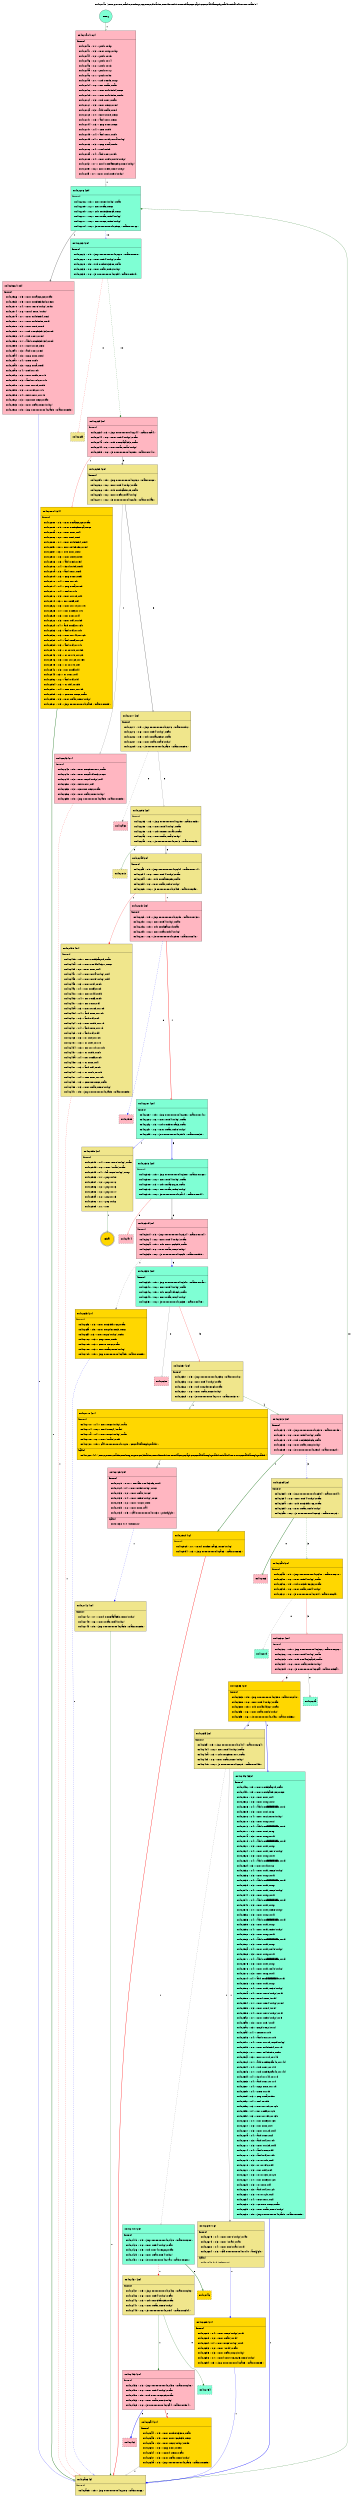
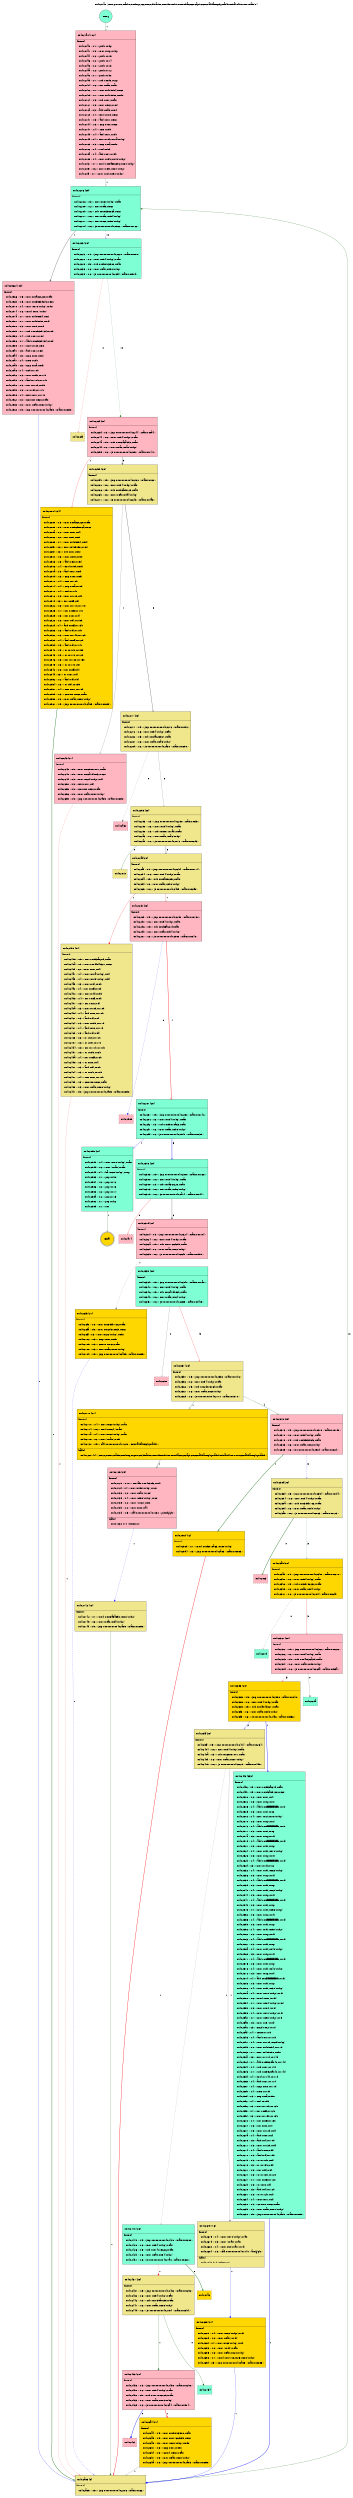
(107, 1179) -> (107, 1179)
(172, 1262) -> none
